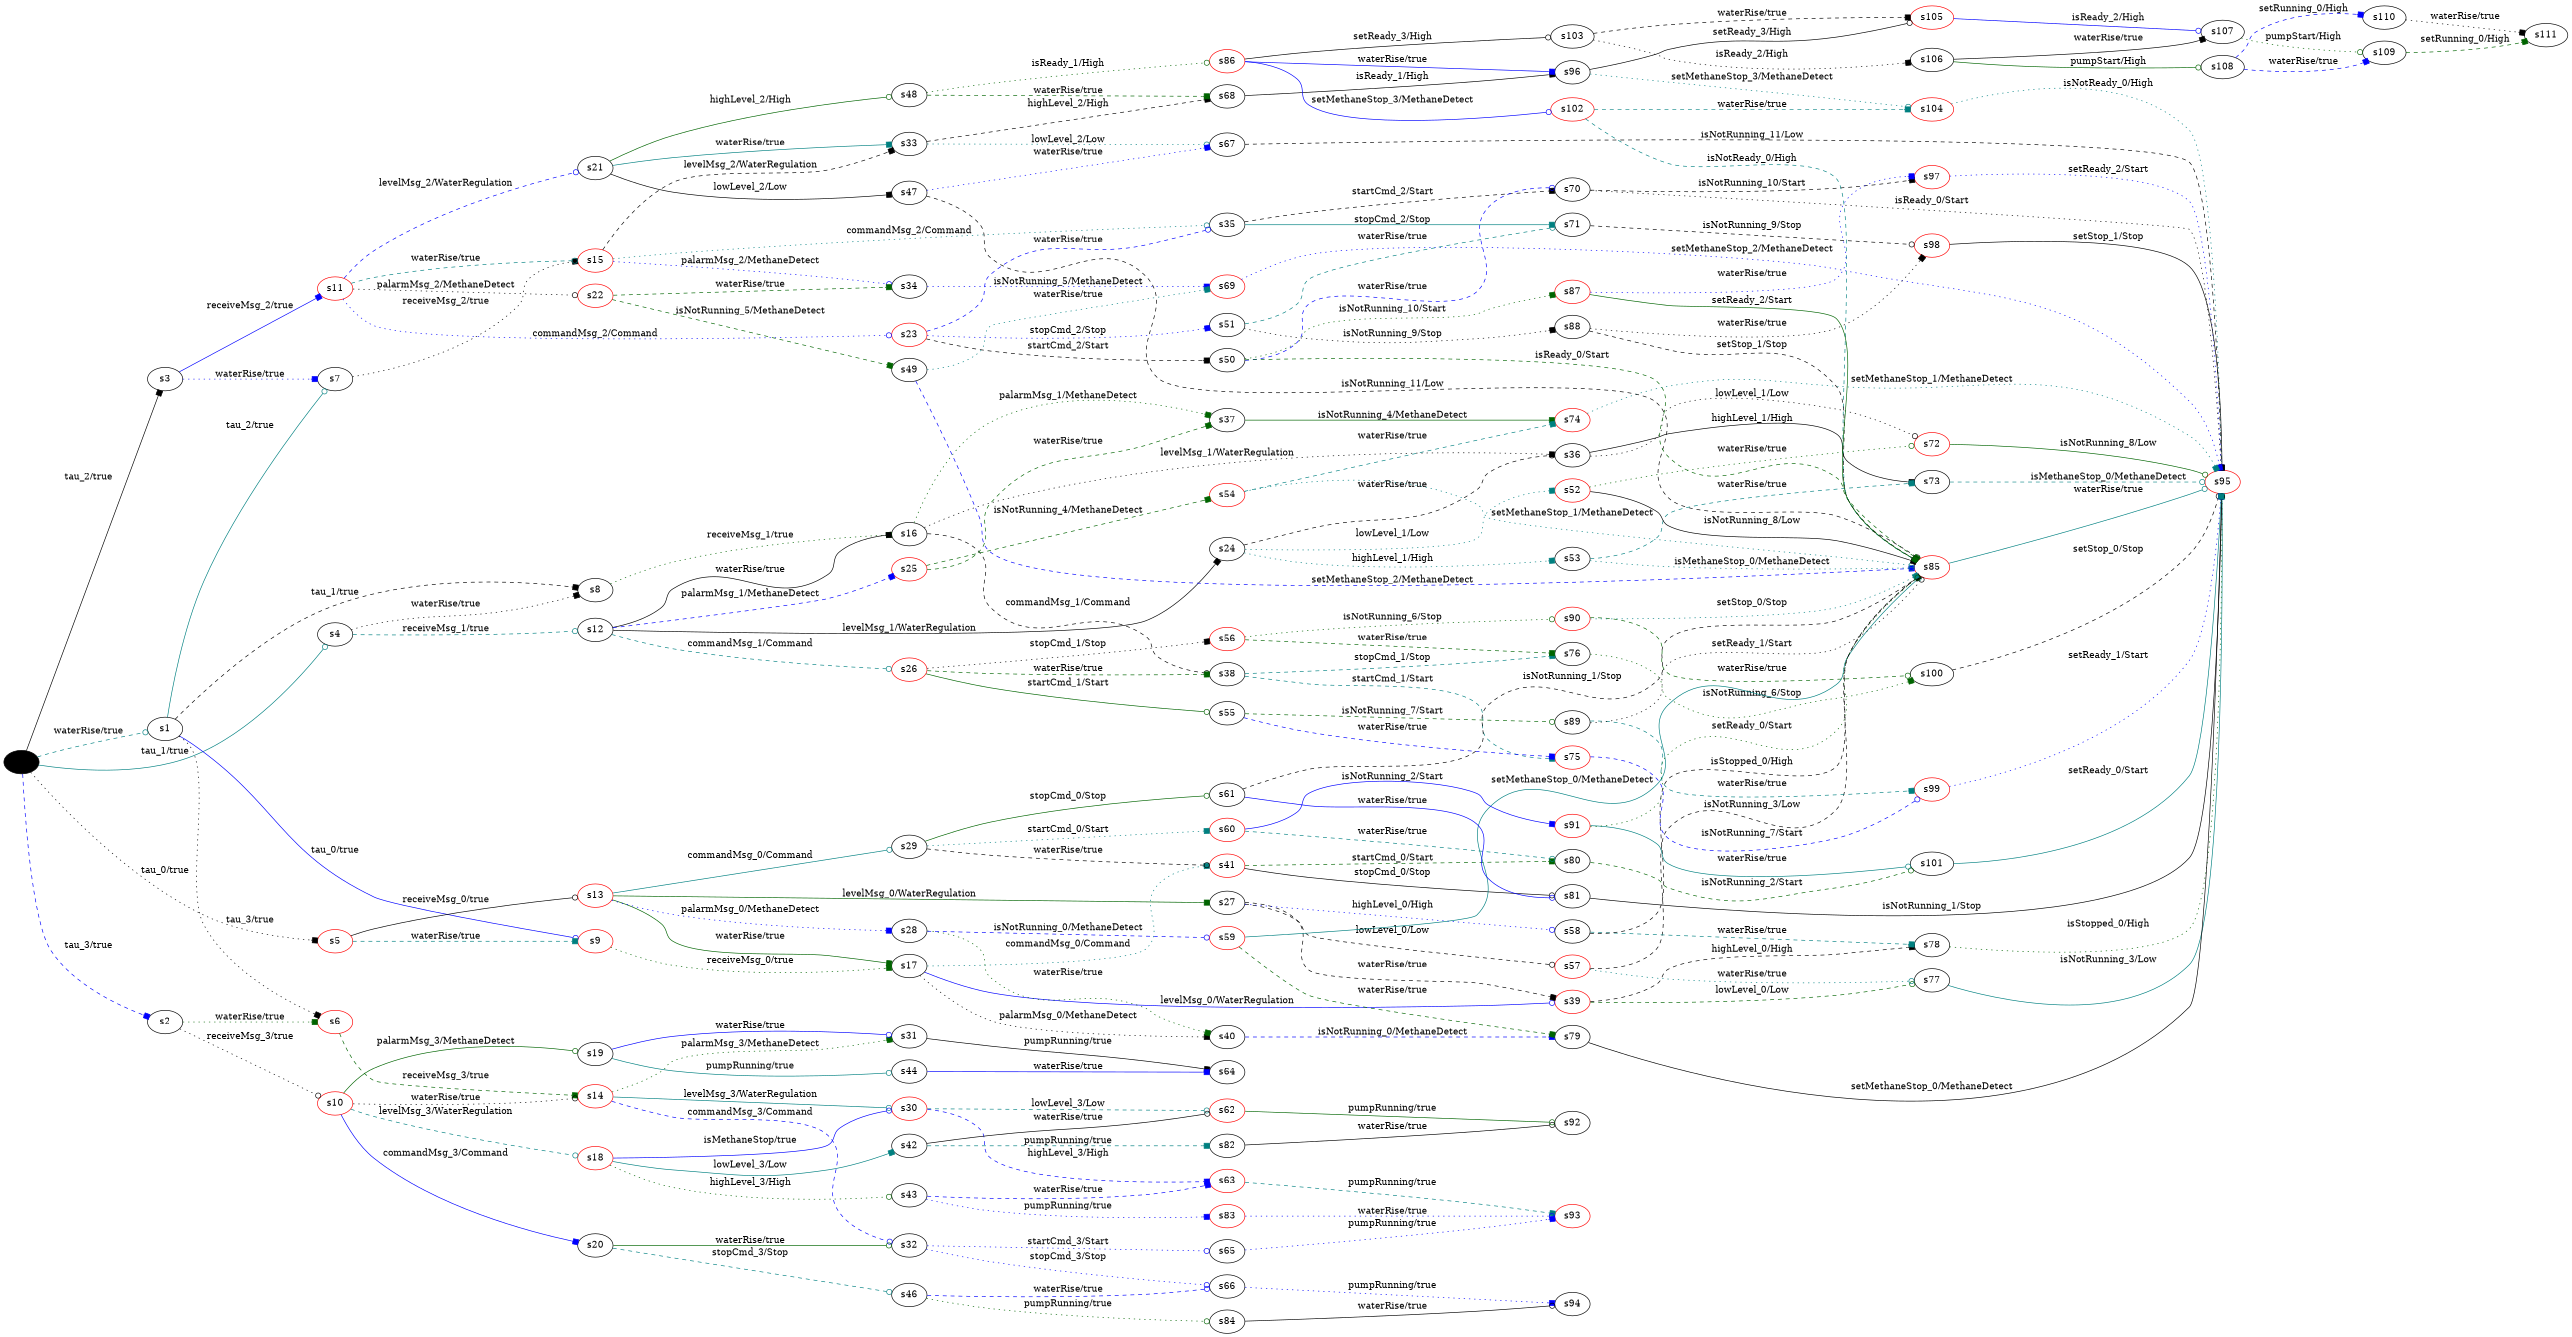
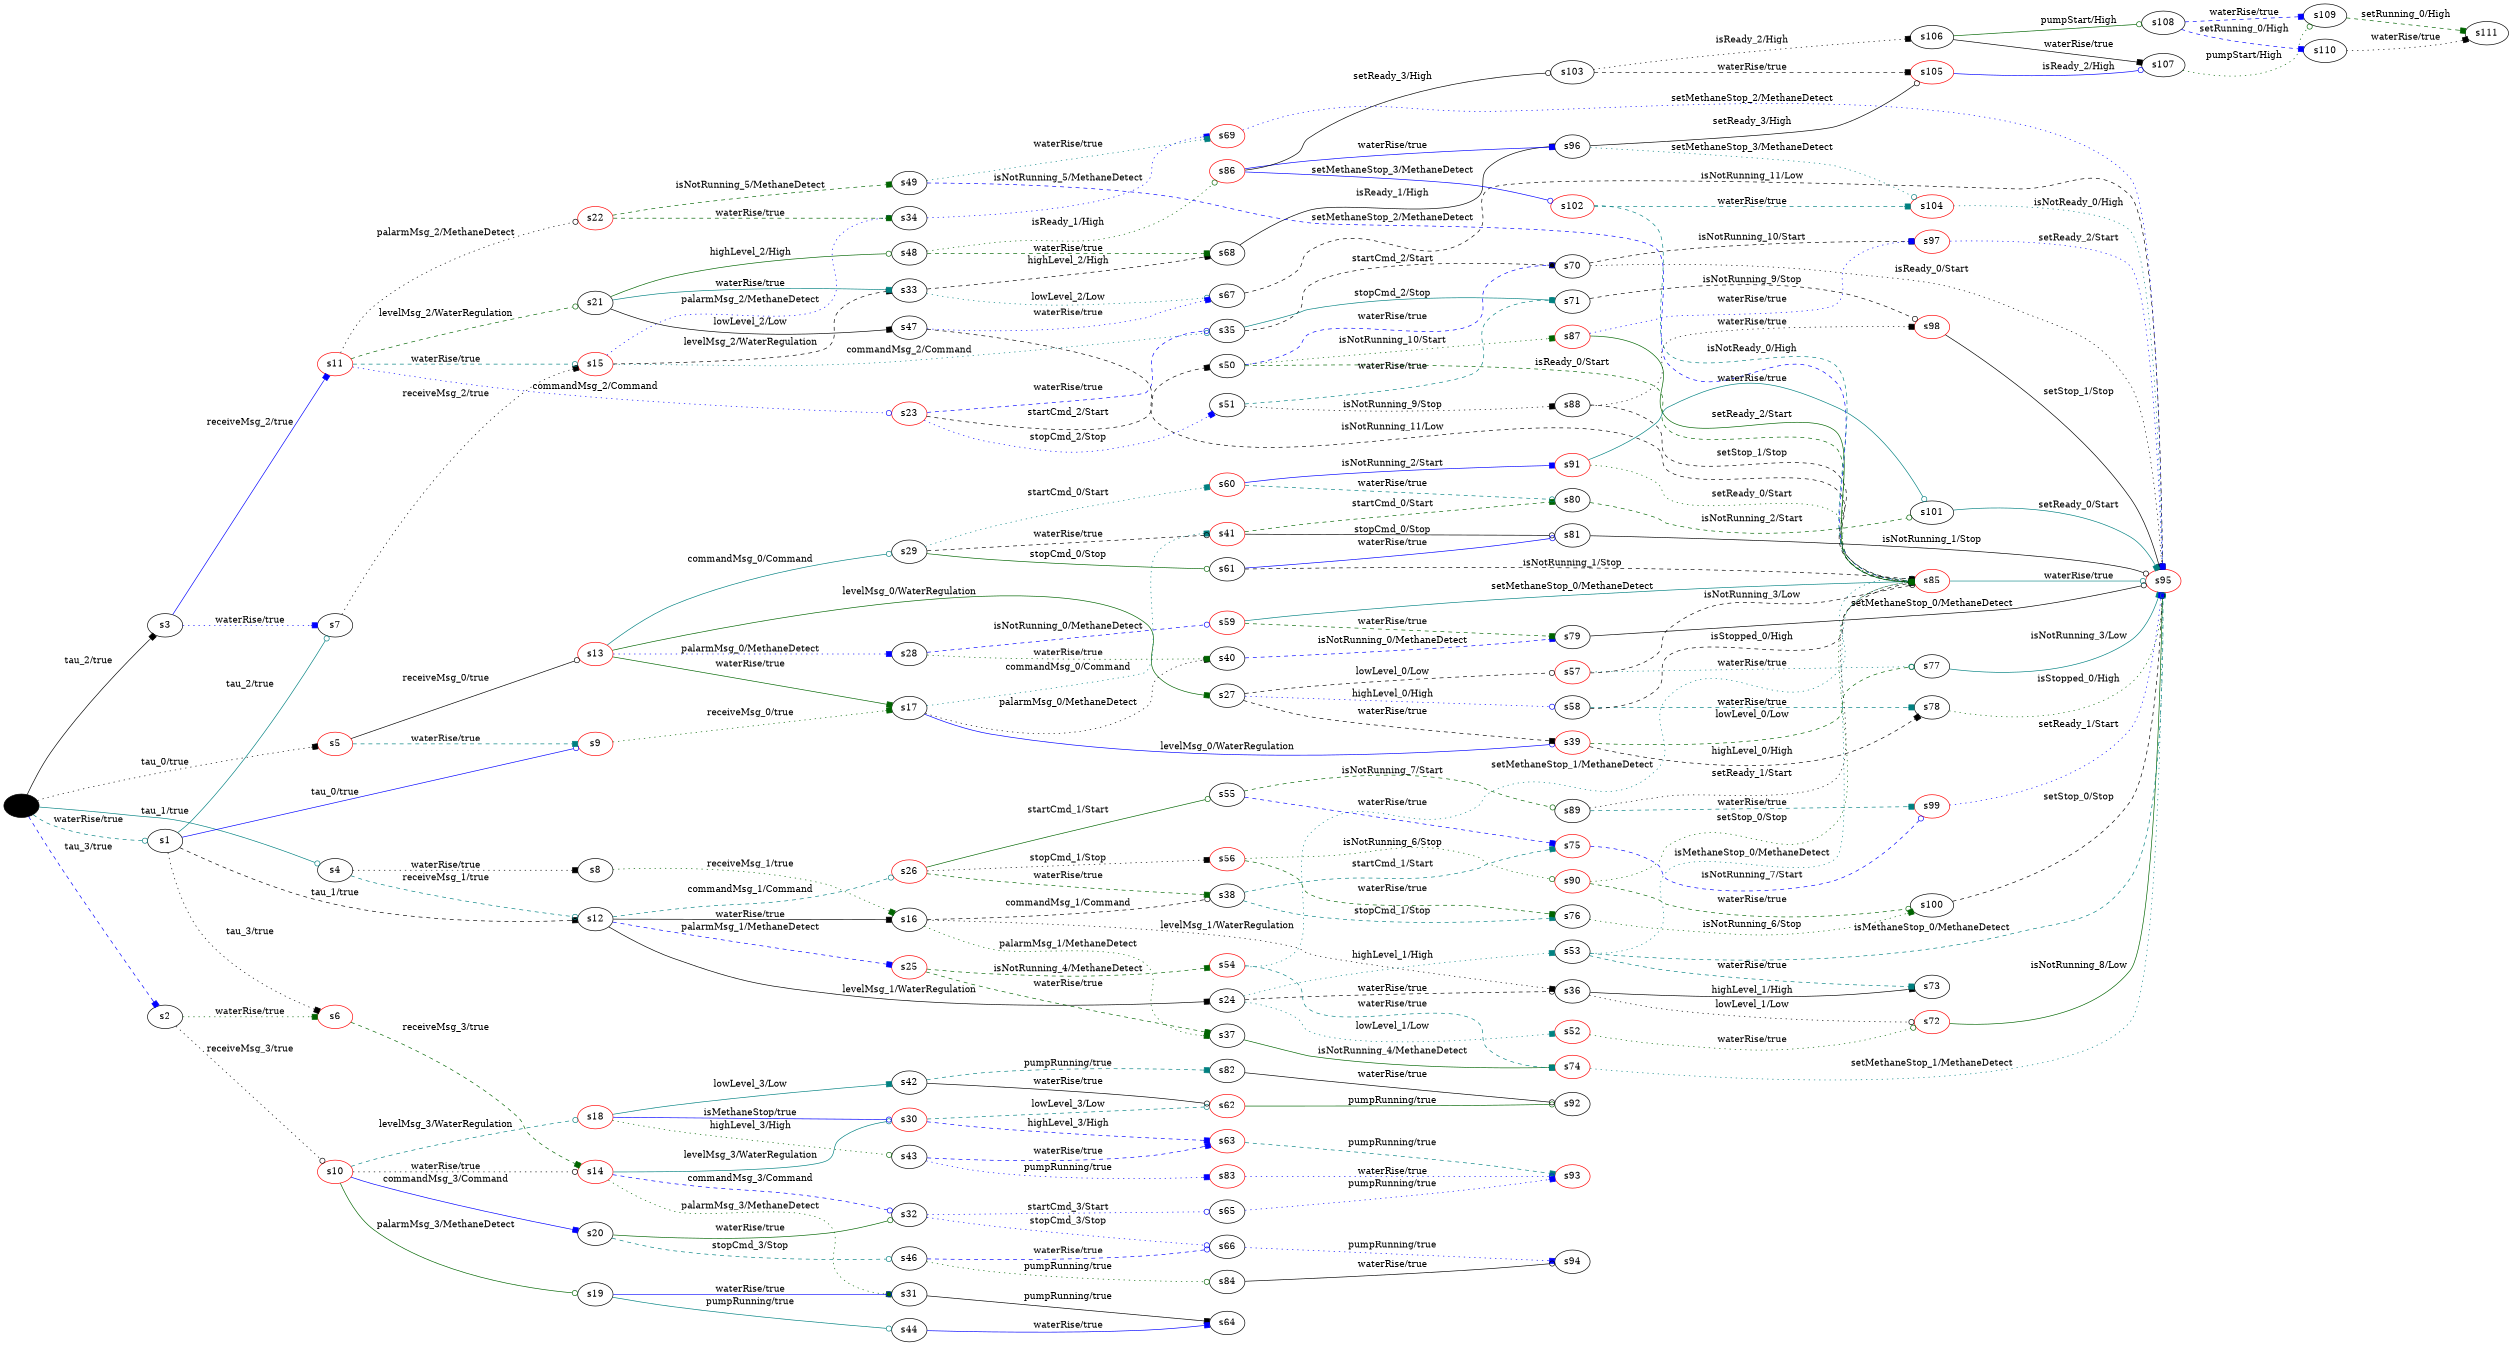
(452, 212) -> (461, 330)
(2075, 482) -> (2010, 934)
(1745, 537) -> none
(355, 599) -> (370, 911)
(1754, 616) -> (1840, 816)
